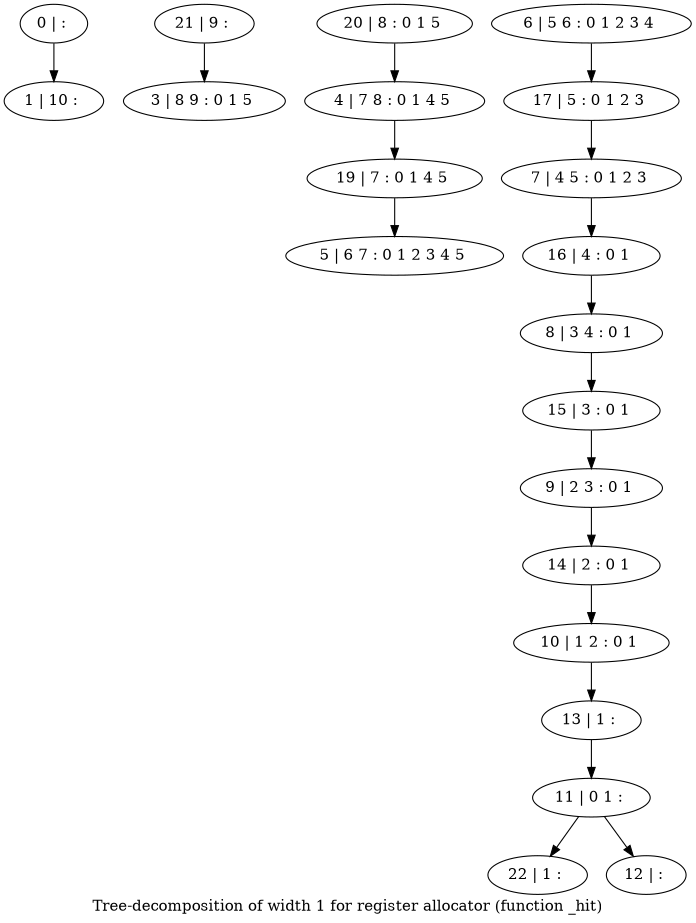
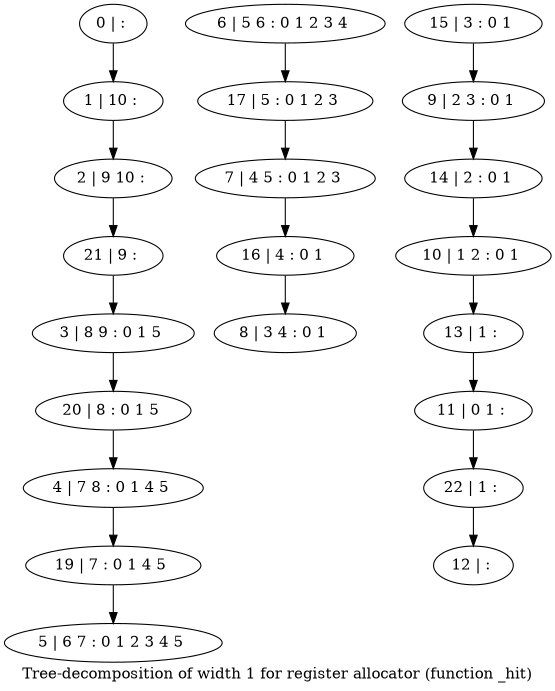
none -> (113, 178)
none -> (113, 367)
(591, 367) -> none
(616, 832) -> (473, 521)
